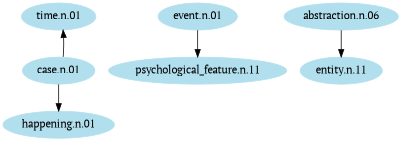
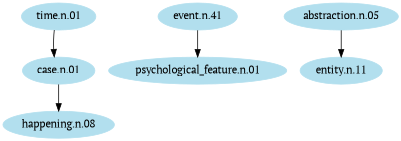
(198, 17) -> (198, 17)
(341, 17) -> (341, 17)
(64, 47) -> (54, 40)
(198, 71) -> (198, 71)
(59, 125) -> (59, 125)
